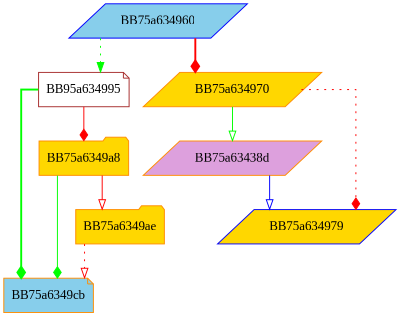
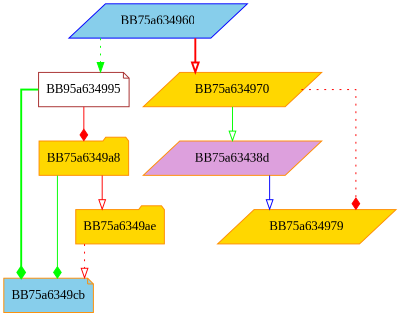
(195, 50) -> (195, 50)
(307, 227) -> (307, 227)
